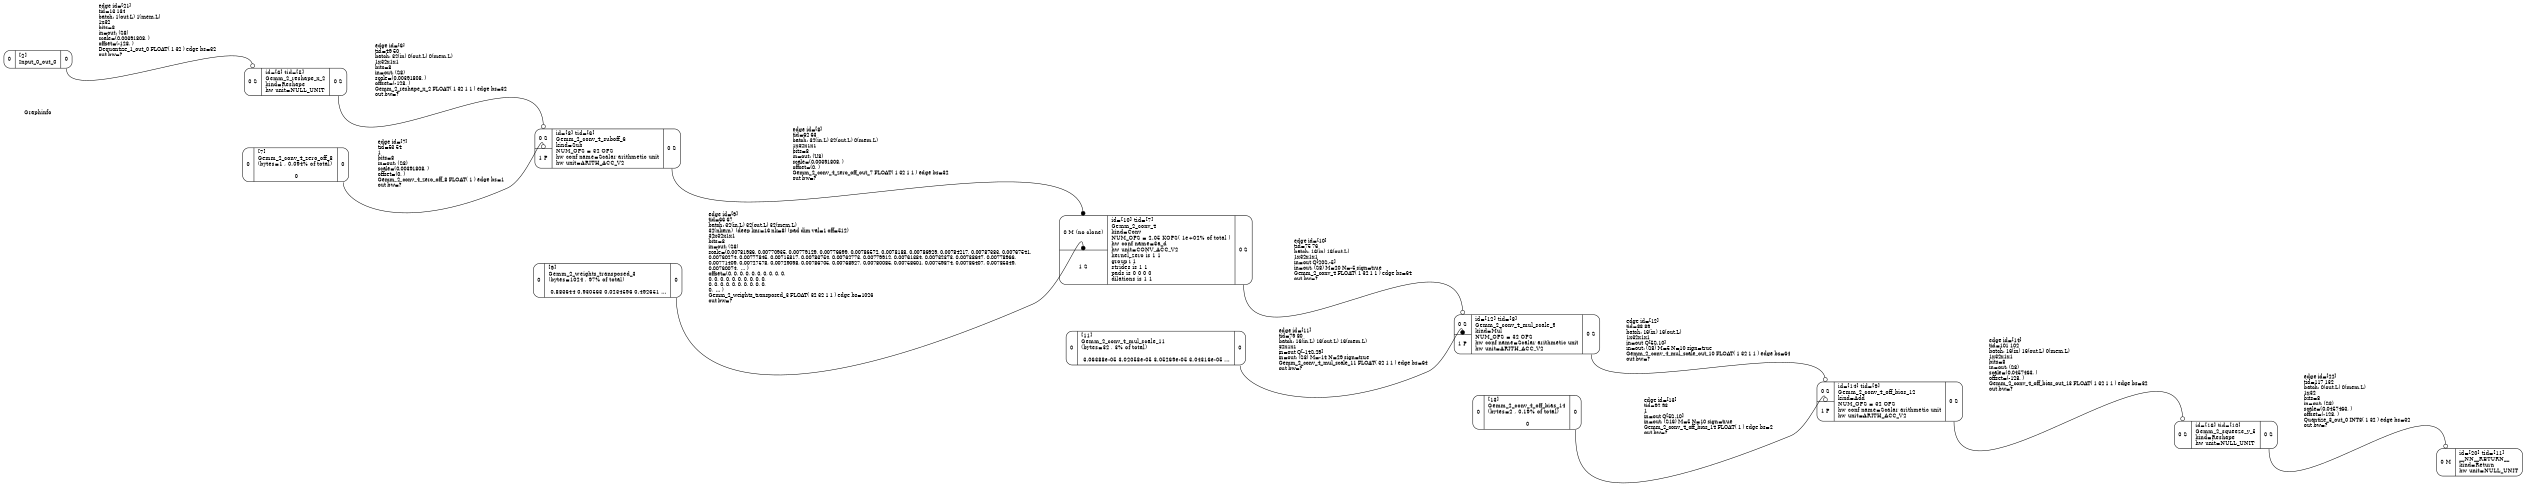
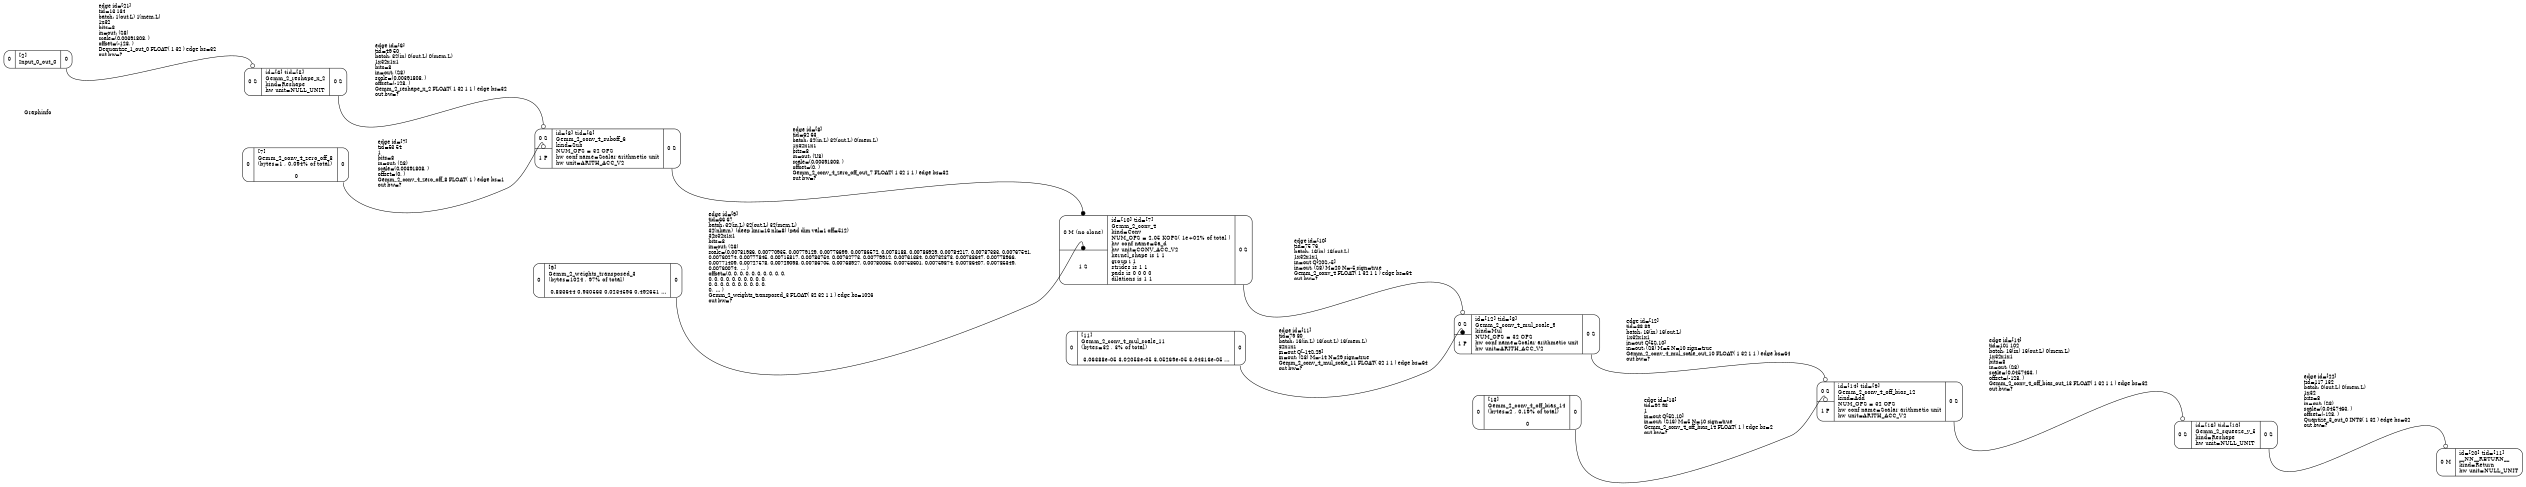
(1136, 256) -> (1138, 256)
